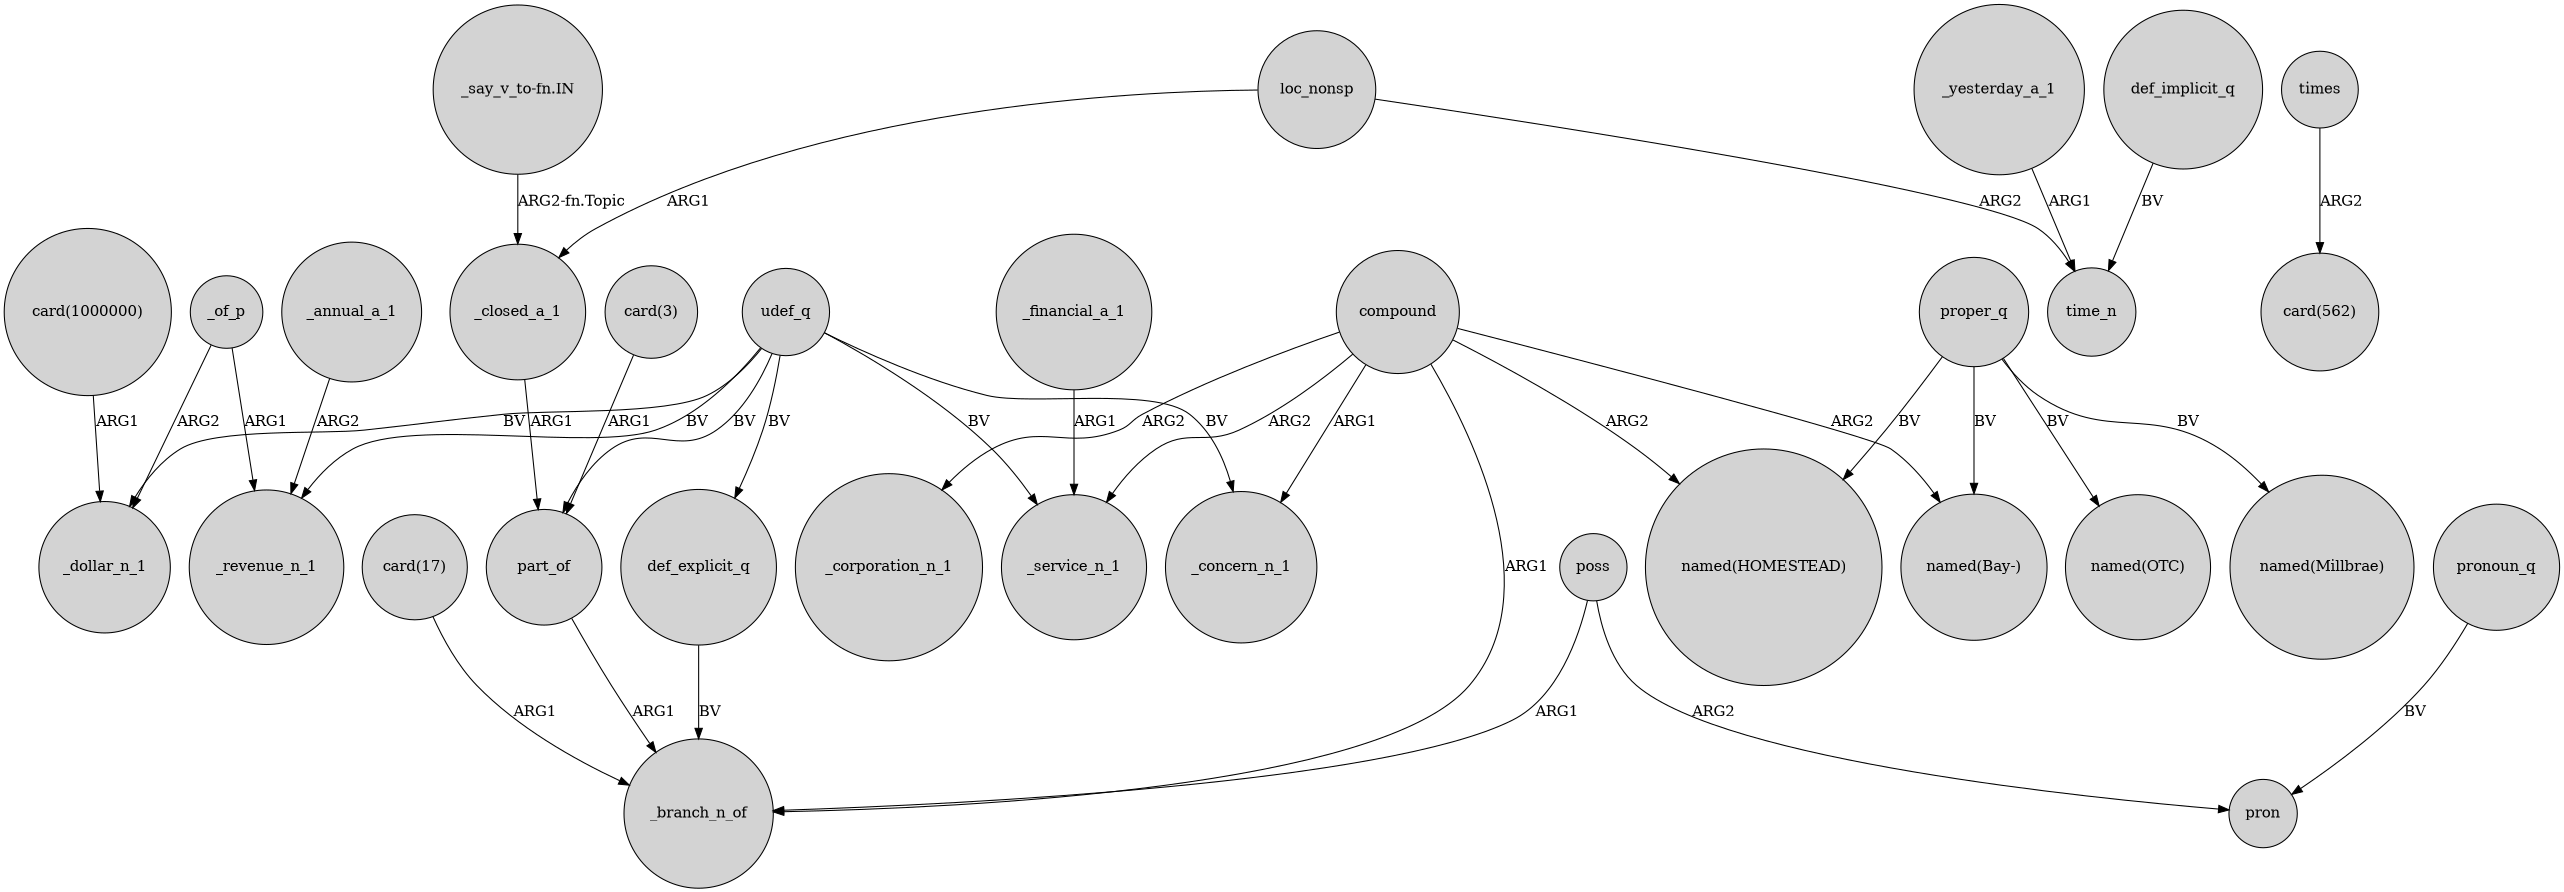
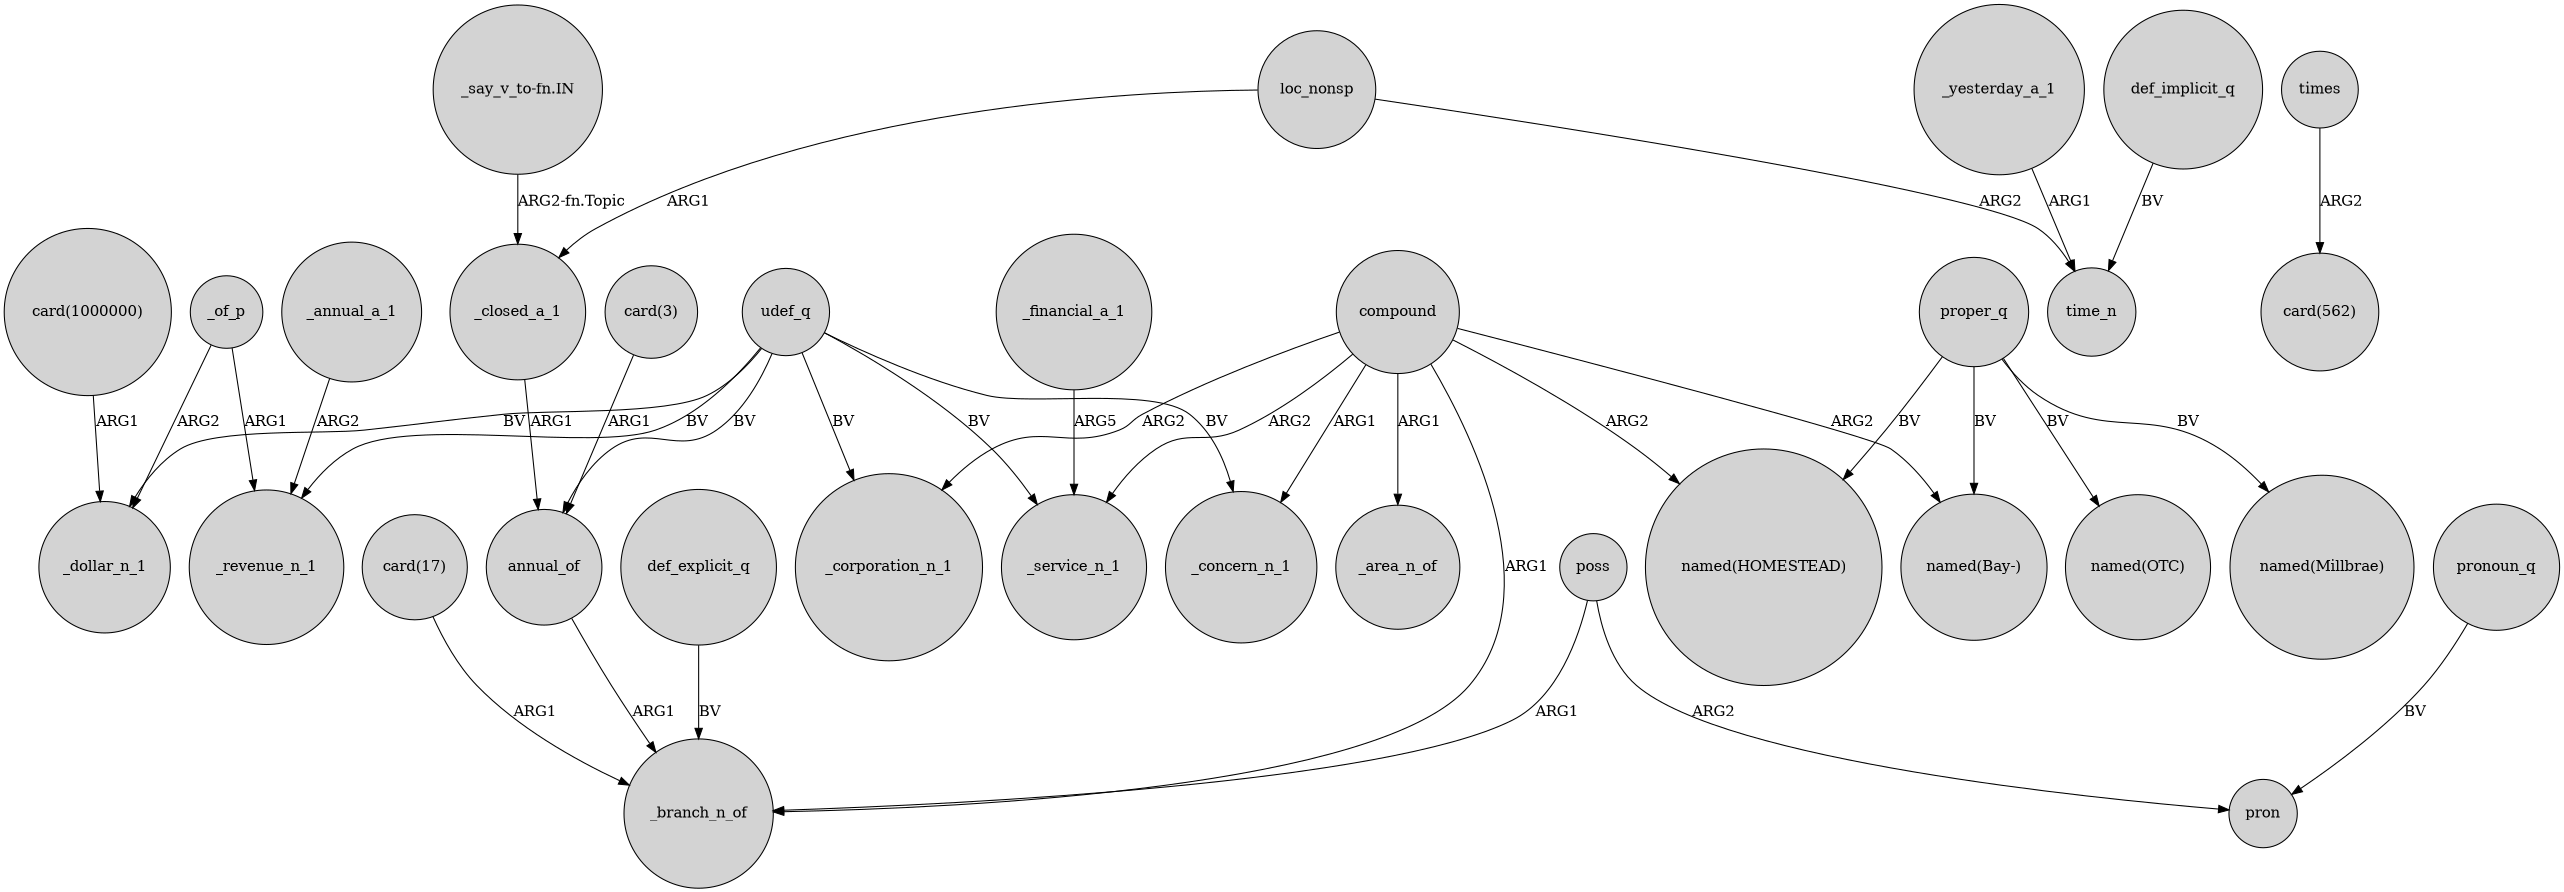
(1096, 422) -> (1096, 422)
(765, 423) -> (826, 411)
(544, 567) -> (544, 567)
none -> (1398, 567)
